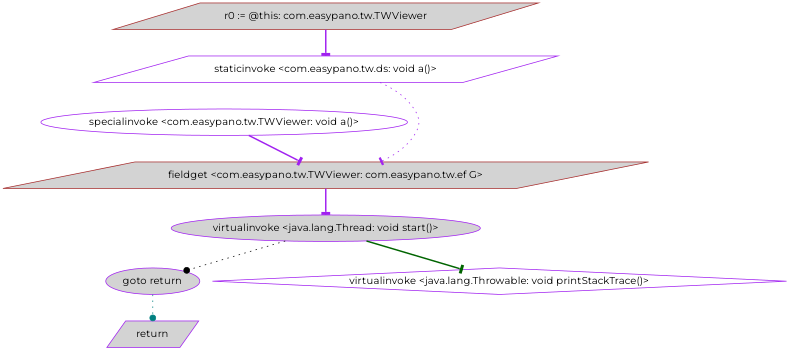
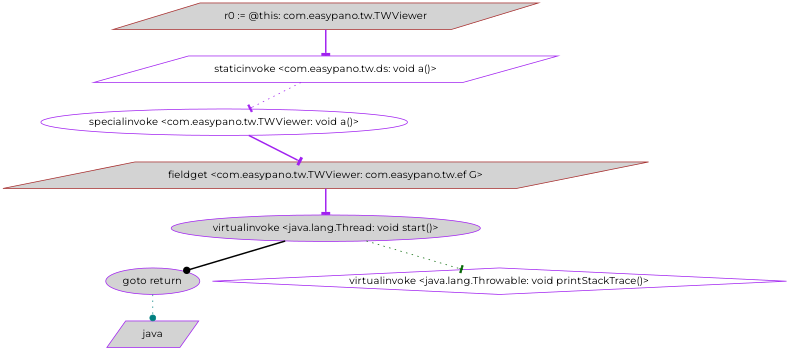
(419, 120) -> (277, 95)
(237, 255) -> (237, 255)
(413, 255) -> (413, 255)
(153, 334) -> (153, 334)
